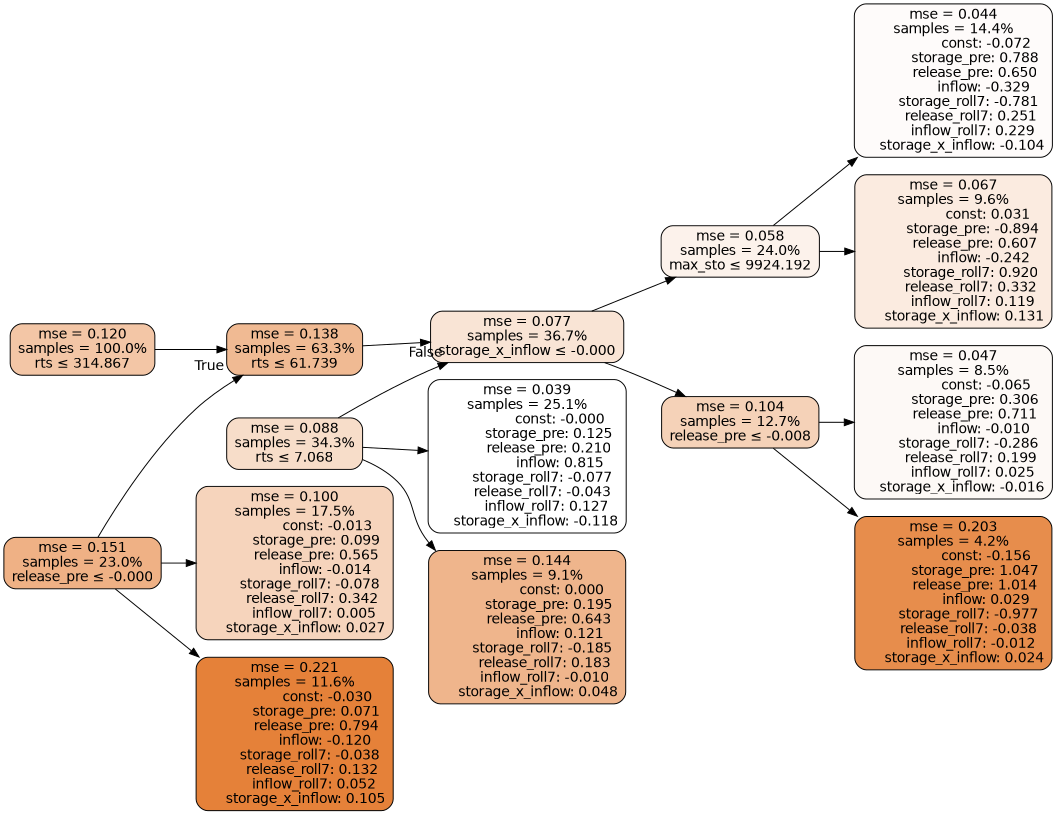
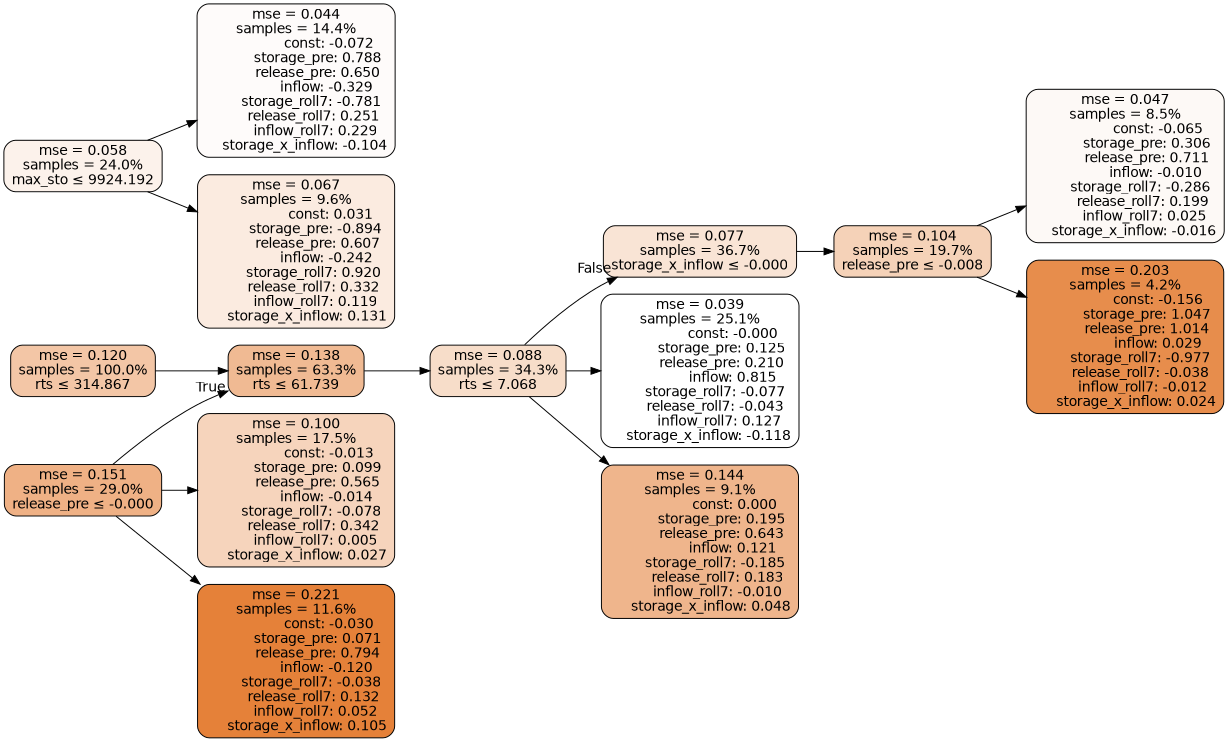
(629, 296) -> none
(391, 344) -> (392, 371)
(740, 422) -> (913, 251)
(83, 563) -> (83, 490)
